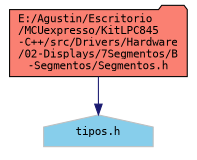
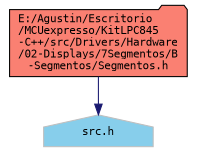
(98, 132) -> (98, 132)
